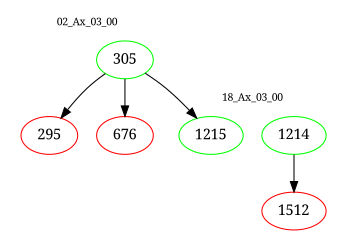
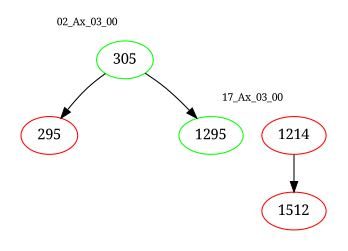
(253, 98) -> (253, 98)
(125, 135) -> none
(211, 135) -> (211, 135)
(294, 135) -> (294, 135)
